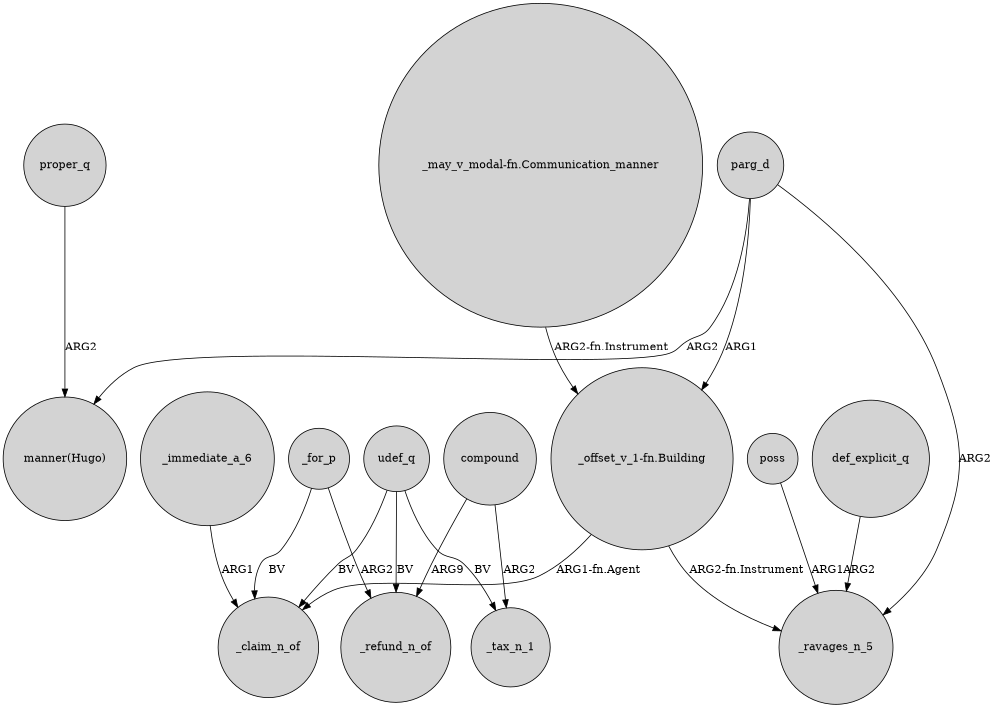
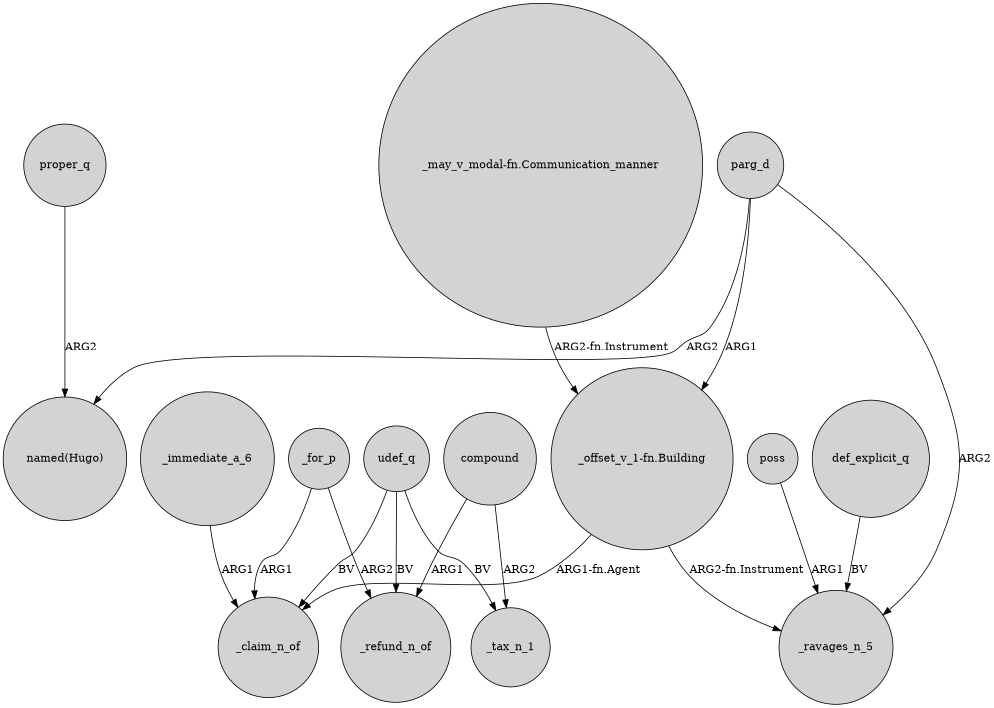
(65, 459) -> (65, 459)
(277, 570) -> (277, 570)
(448, 570) -> (448, 570)
(859, 570) -> (859, 570)
